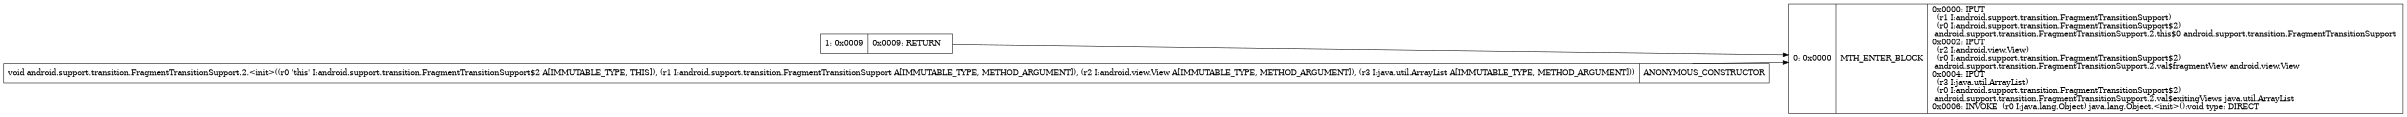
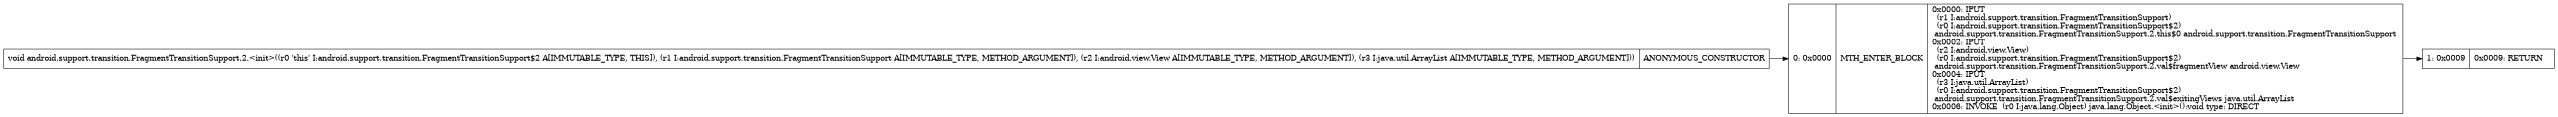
(1368, 50) -> (2410, 59)
